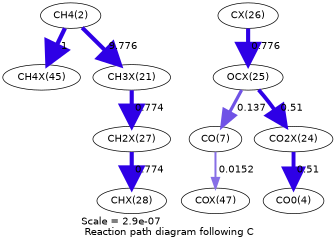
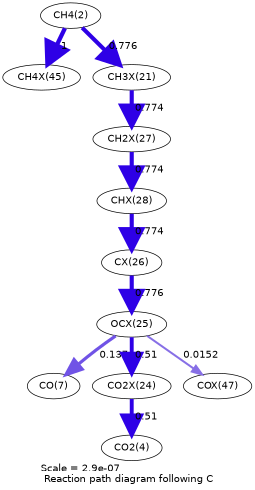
(122, 46) -> (122, 46)
(215, 165) -> (170, 352)
(294, 201) -> (132, 448)
none -> (132, 221)
